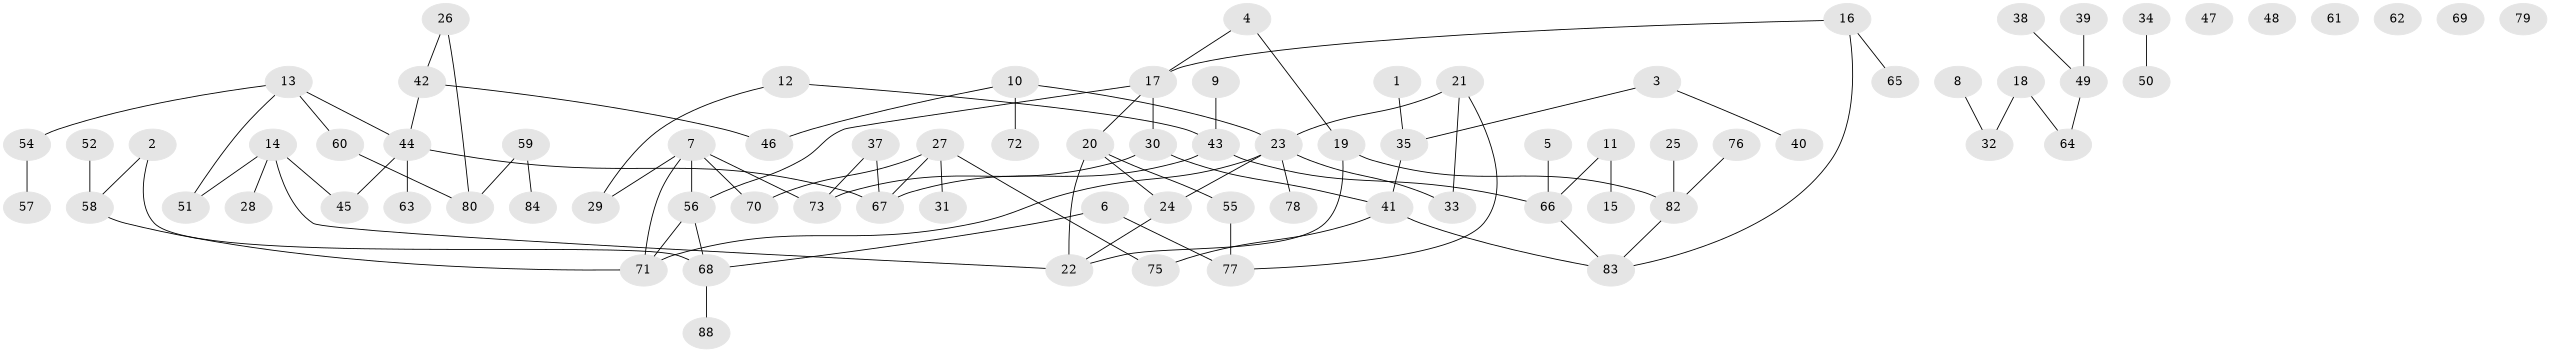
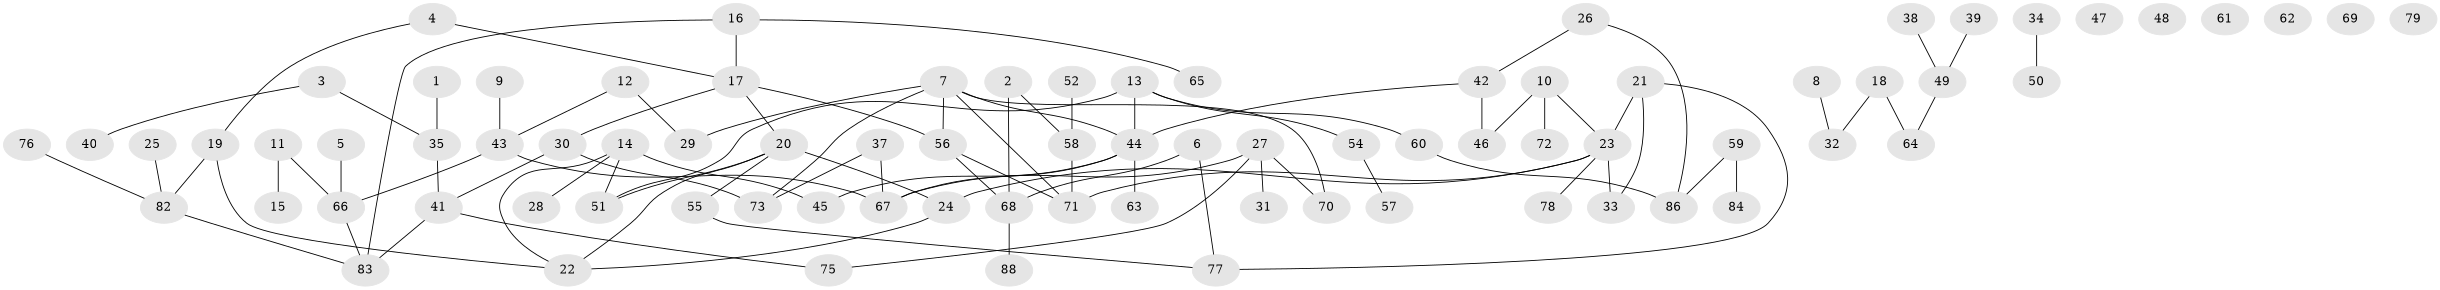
none -> (1052, 115)
none -> (692, 176)
(470, 208) -> (1674, 208)
